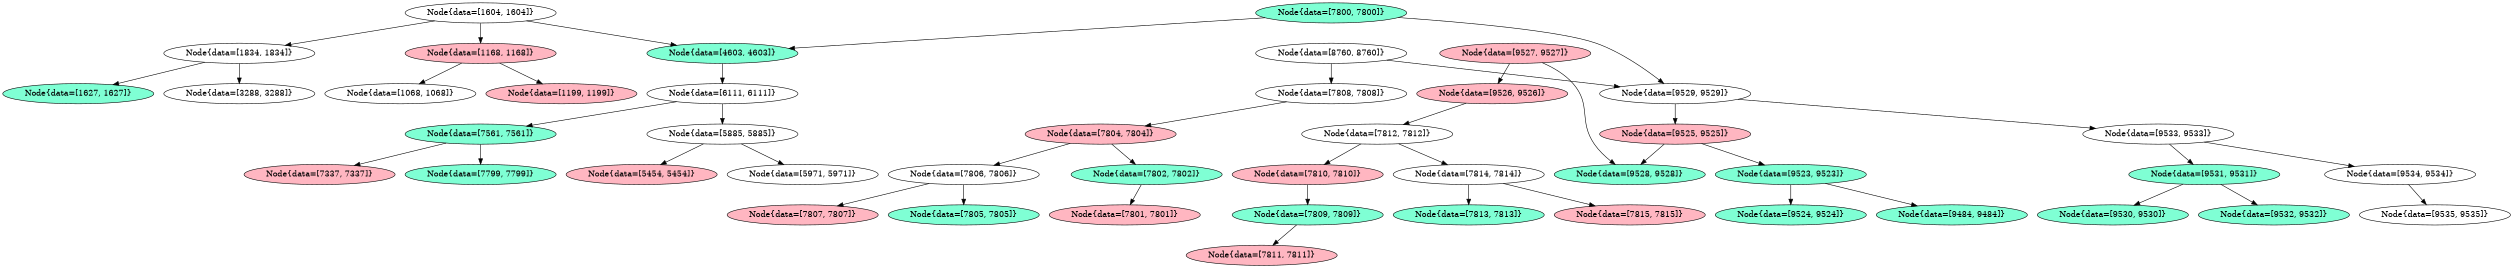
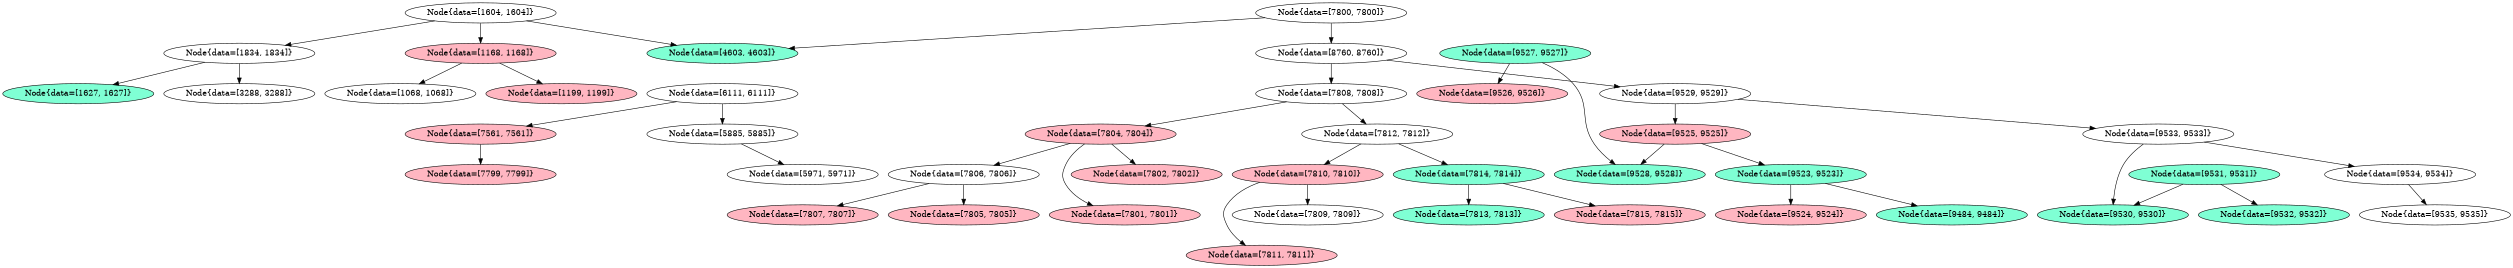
(1331, 13) -> (1331, 13)
(1534, 31) -> (1331, 30)
(1515, 53) -> (1515, 53)
(722, 71) -> none
(1437, 113) -> (1352, 112)
(481, 134) -> (481, 134)
(2179, 152) -> (2122, 168)
(320, 175) -> none
(481, 175) -> (481, 175)
(642, 175) -> none
(1147, 175) -> (1147, 175)
(1469, 175) -> (1469, 175)
(1137, 192) -> (1063, 175)
(964, 215) -> (964, 215)
(1308, 215) -> (1308, 215)
(1791, 215) -> (1791, 215)
(1287, 233) -> (1226, 206)
